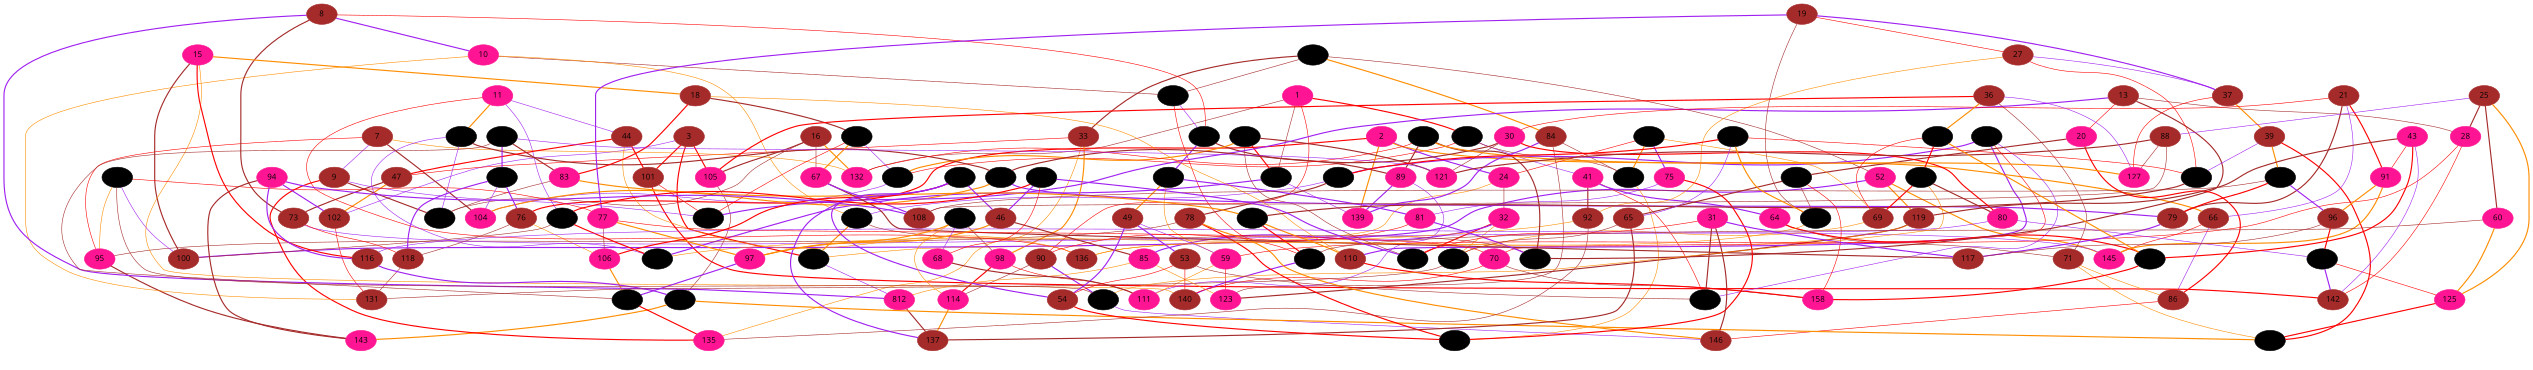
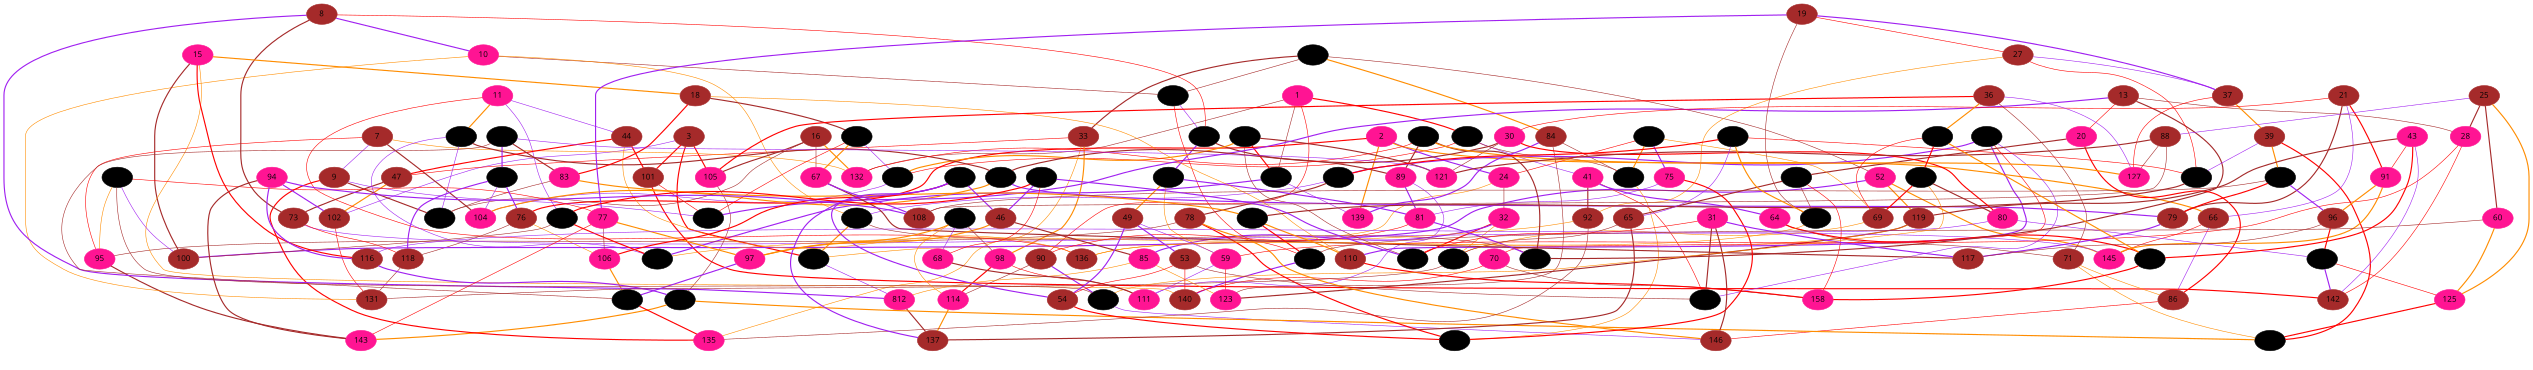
(1379, 198) -> (1410, 198)
(1051, 233) -> (487, 277)
(1191, 277) -> (1191, 277)
